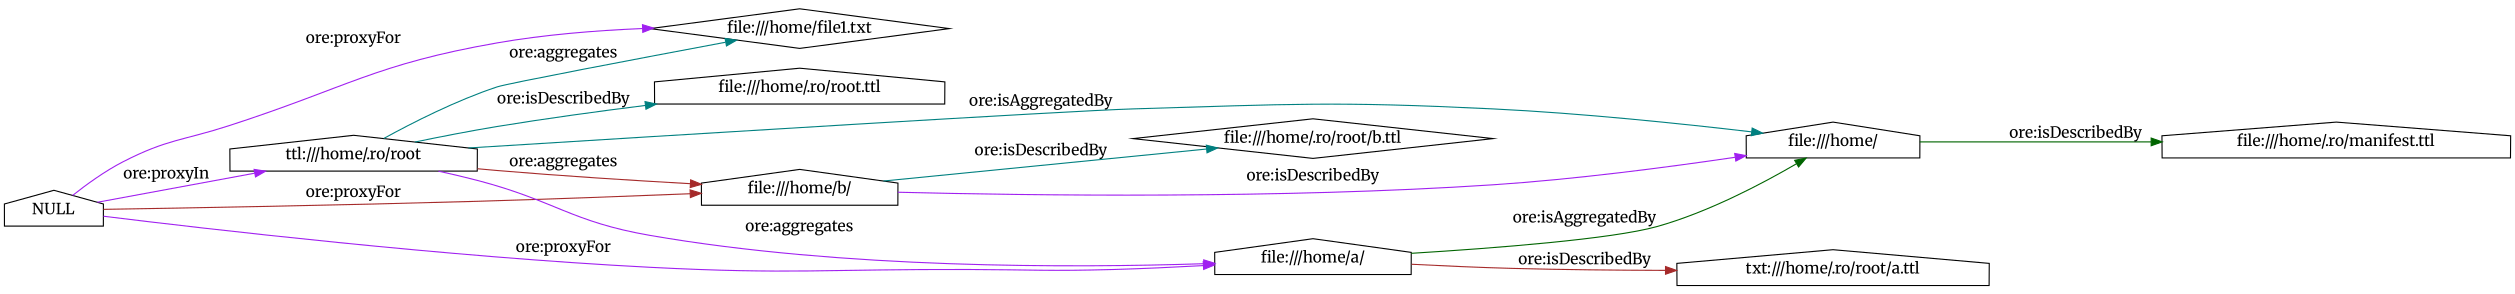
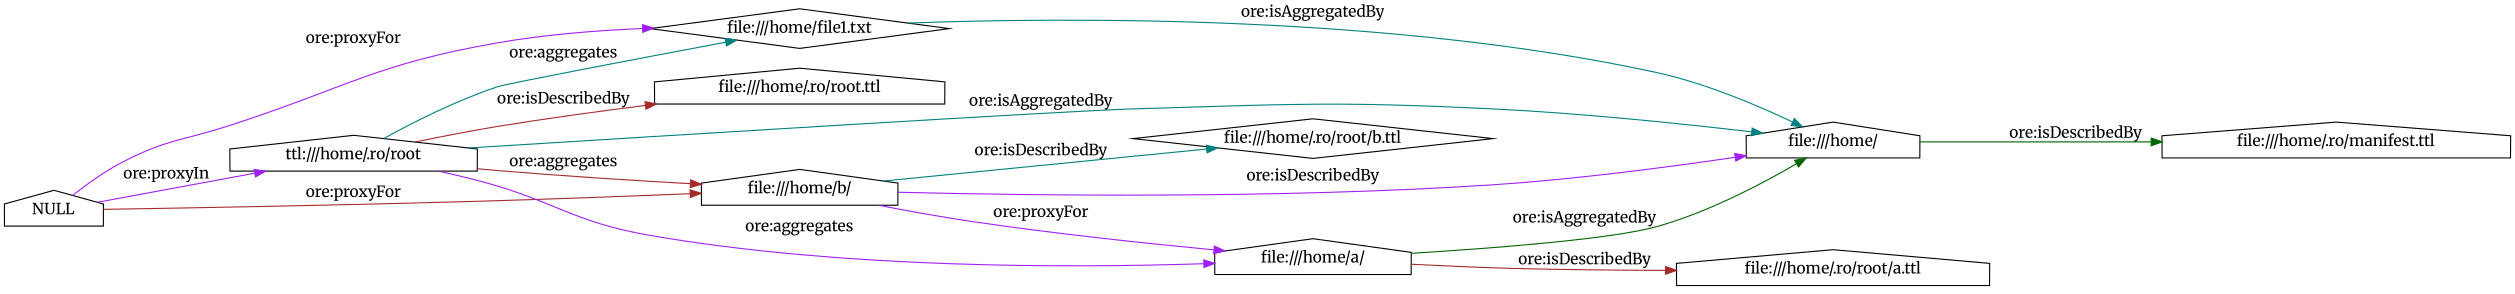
none -> (1356, 31)
(530, 121) -> (530, 121)
(652, 267) -> (1046, 231)
(1833, 270) -> (1833, 270)
